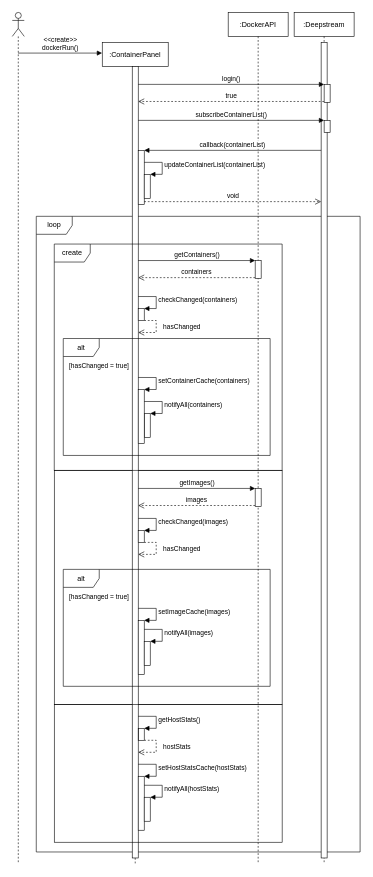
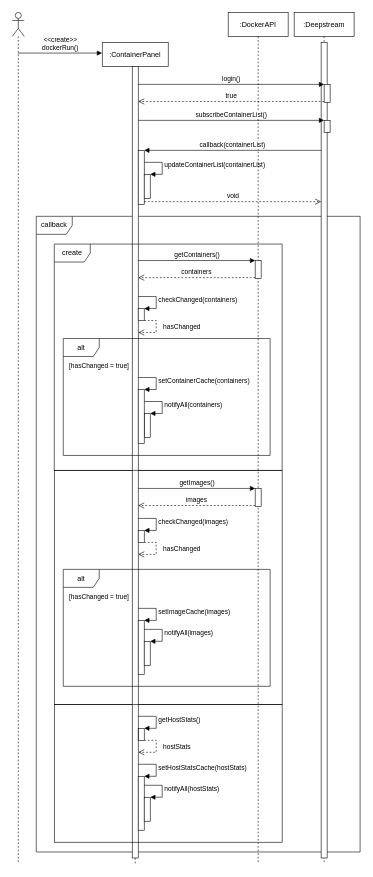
(54, 225) -> (54, 225)
